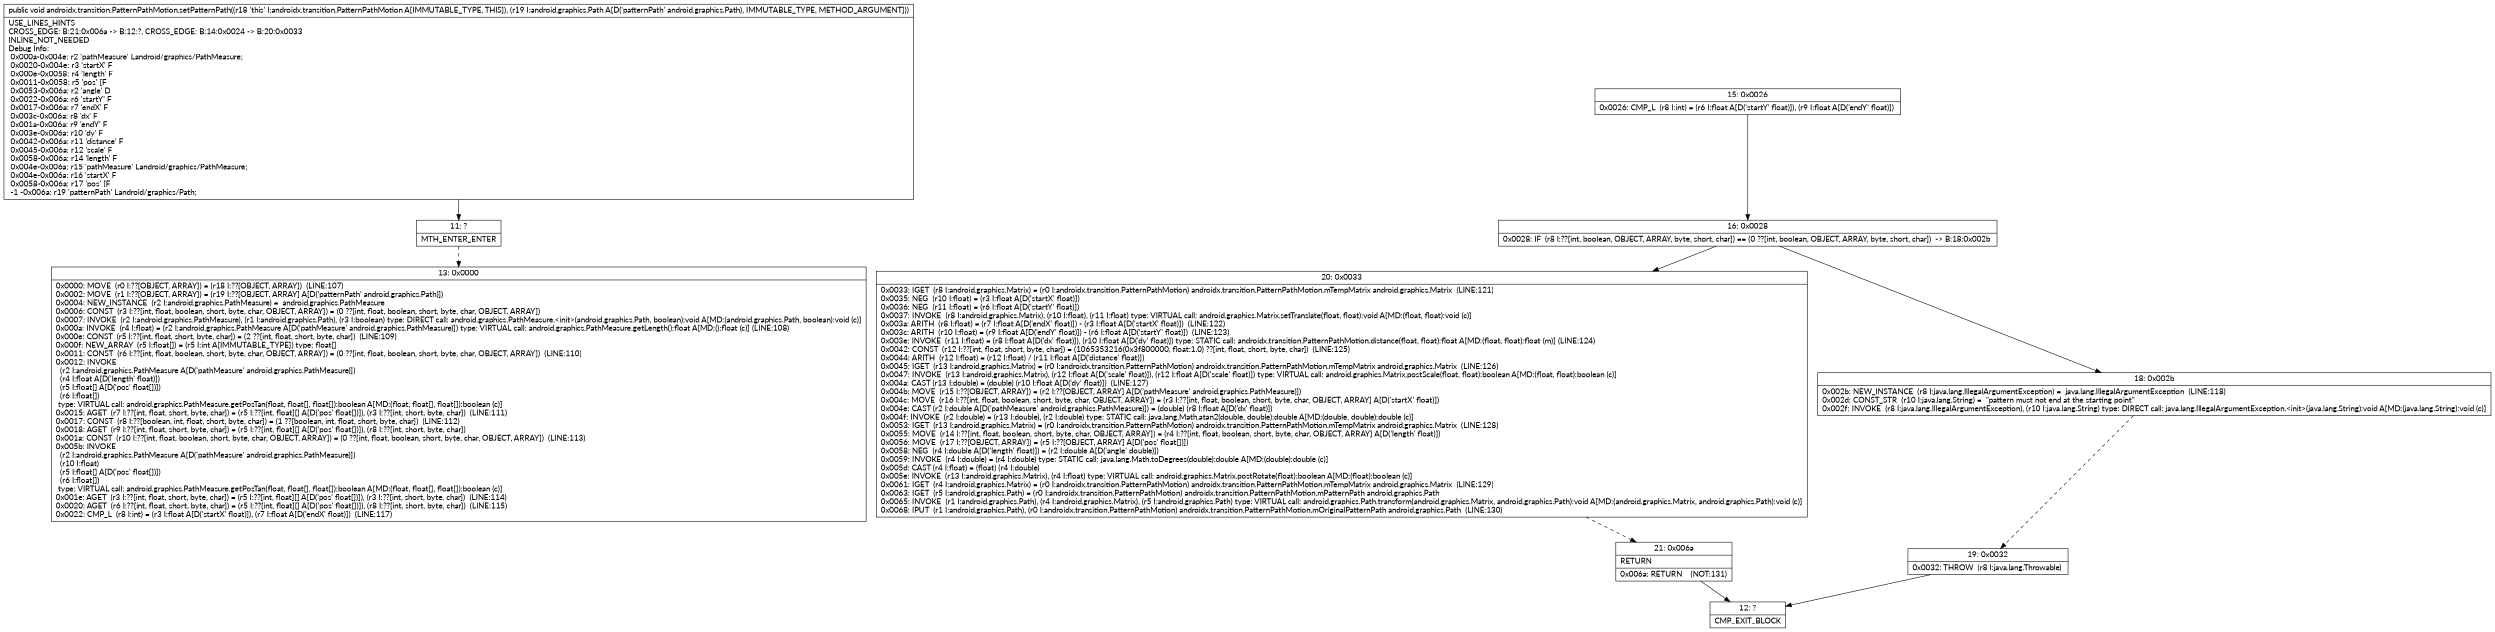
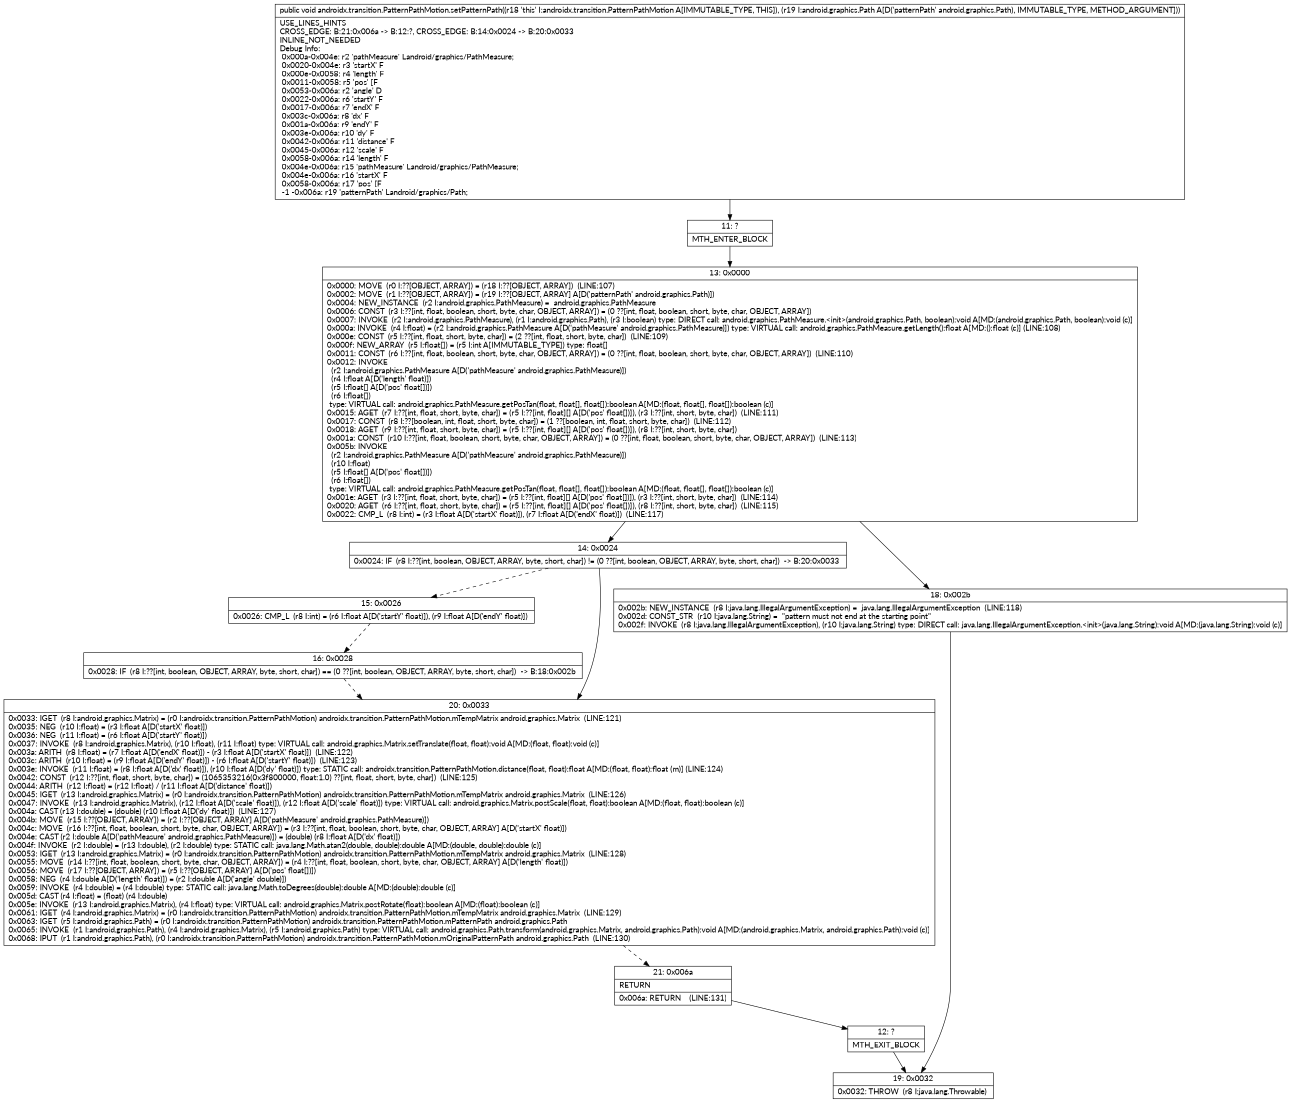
(1748, 165) -> (359, 636)
(459, 239) -> (730, 239)
(459, 254) -> (730, 254)
(1687, 258) -> (351, 687)
(1938, 308) -> (892, 553)
(2069, 480) -> (950, 852)
none -> (598, 555)
(1674, 574) -> (673, 998)
(1861, 590) -> (898, 1060)
(1748, 621) -> (886, 1045)
